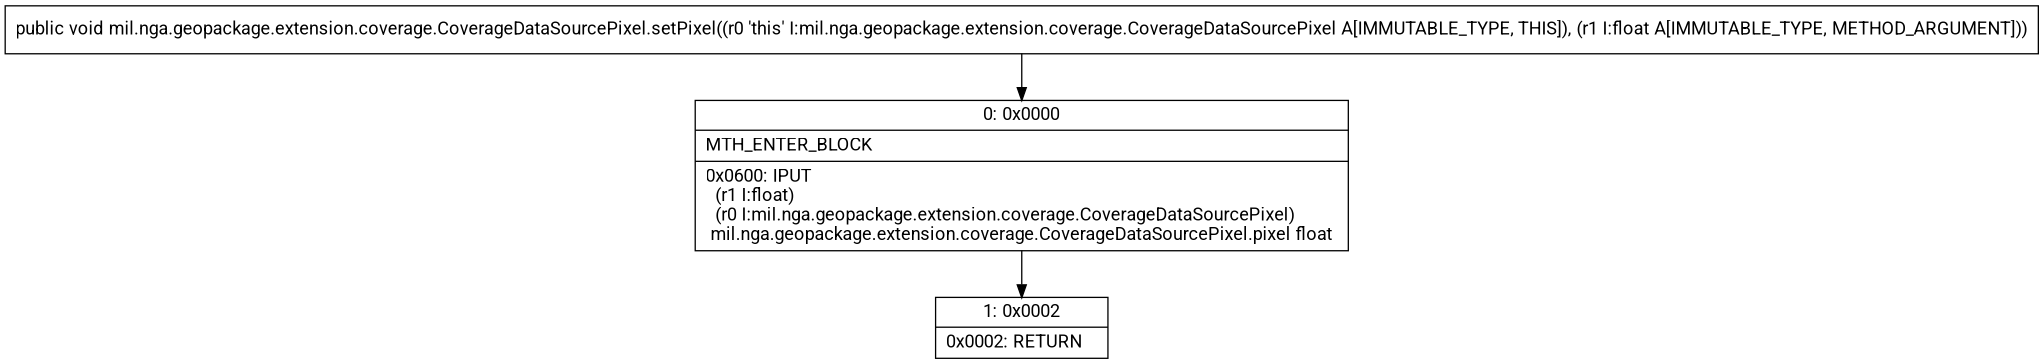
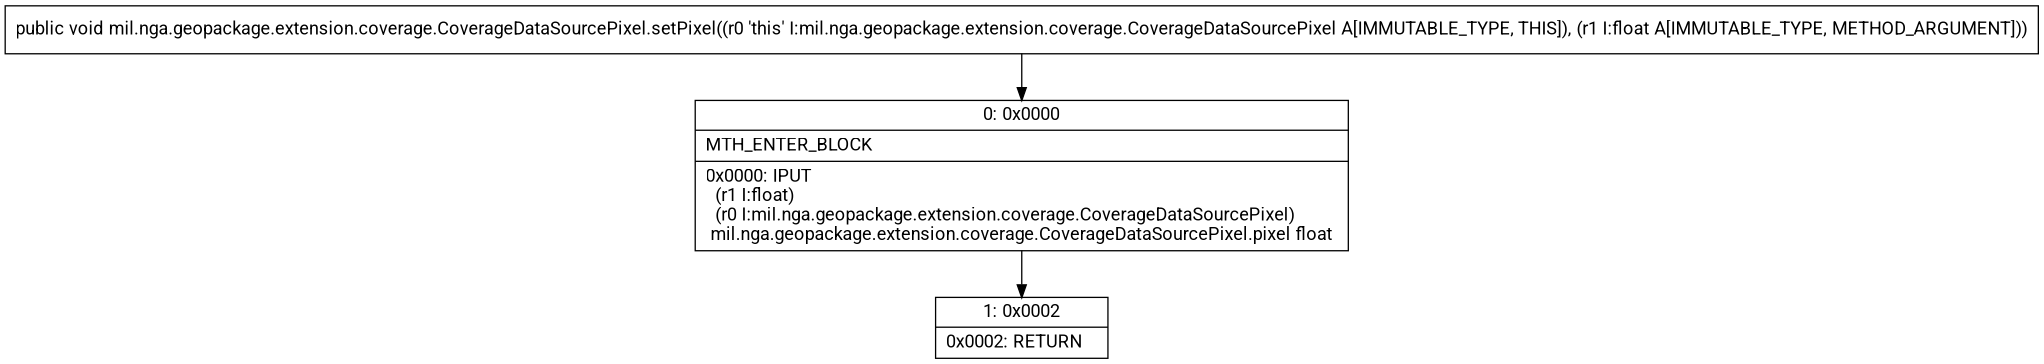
(764, 176) -> (764, 176)
